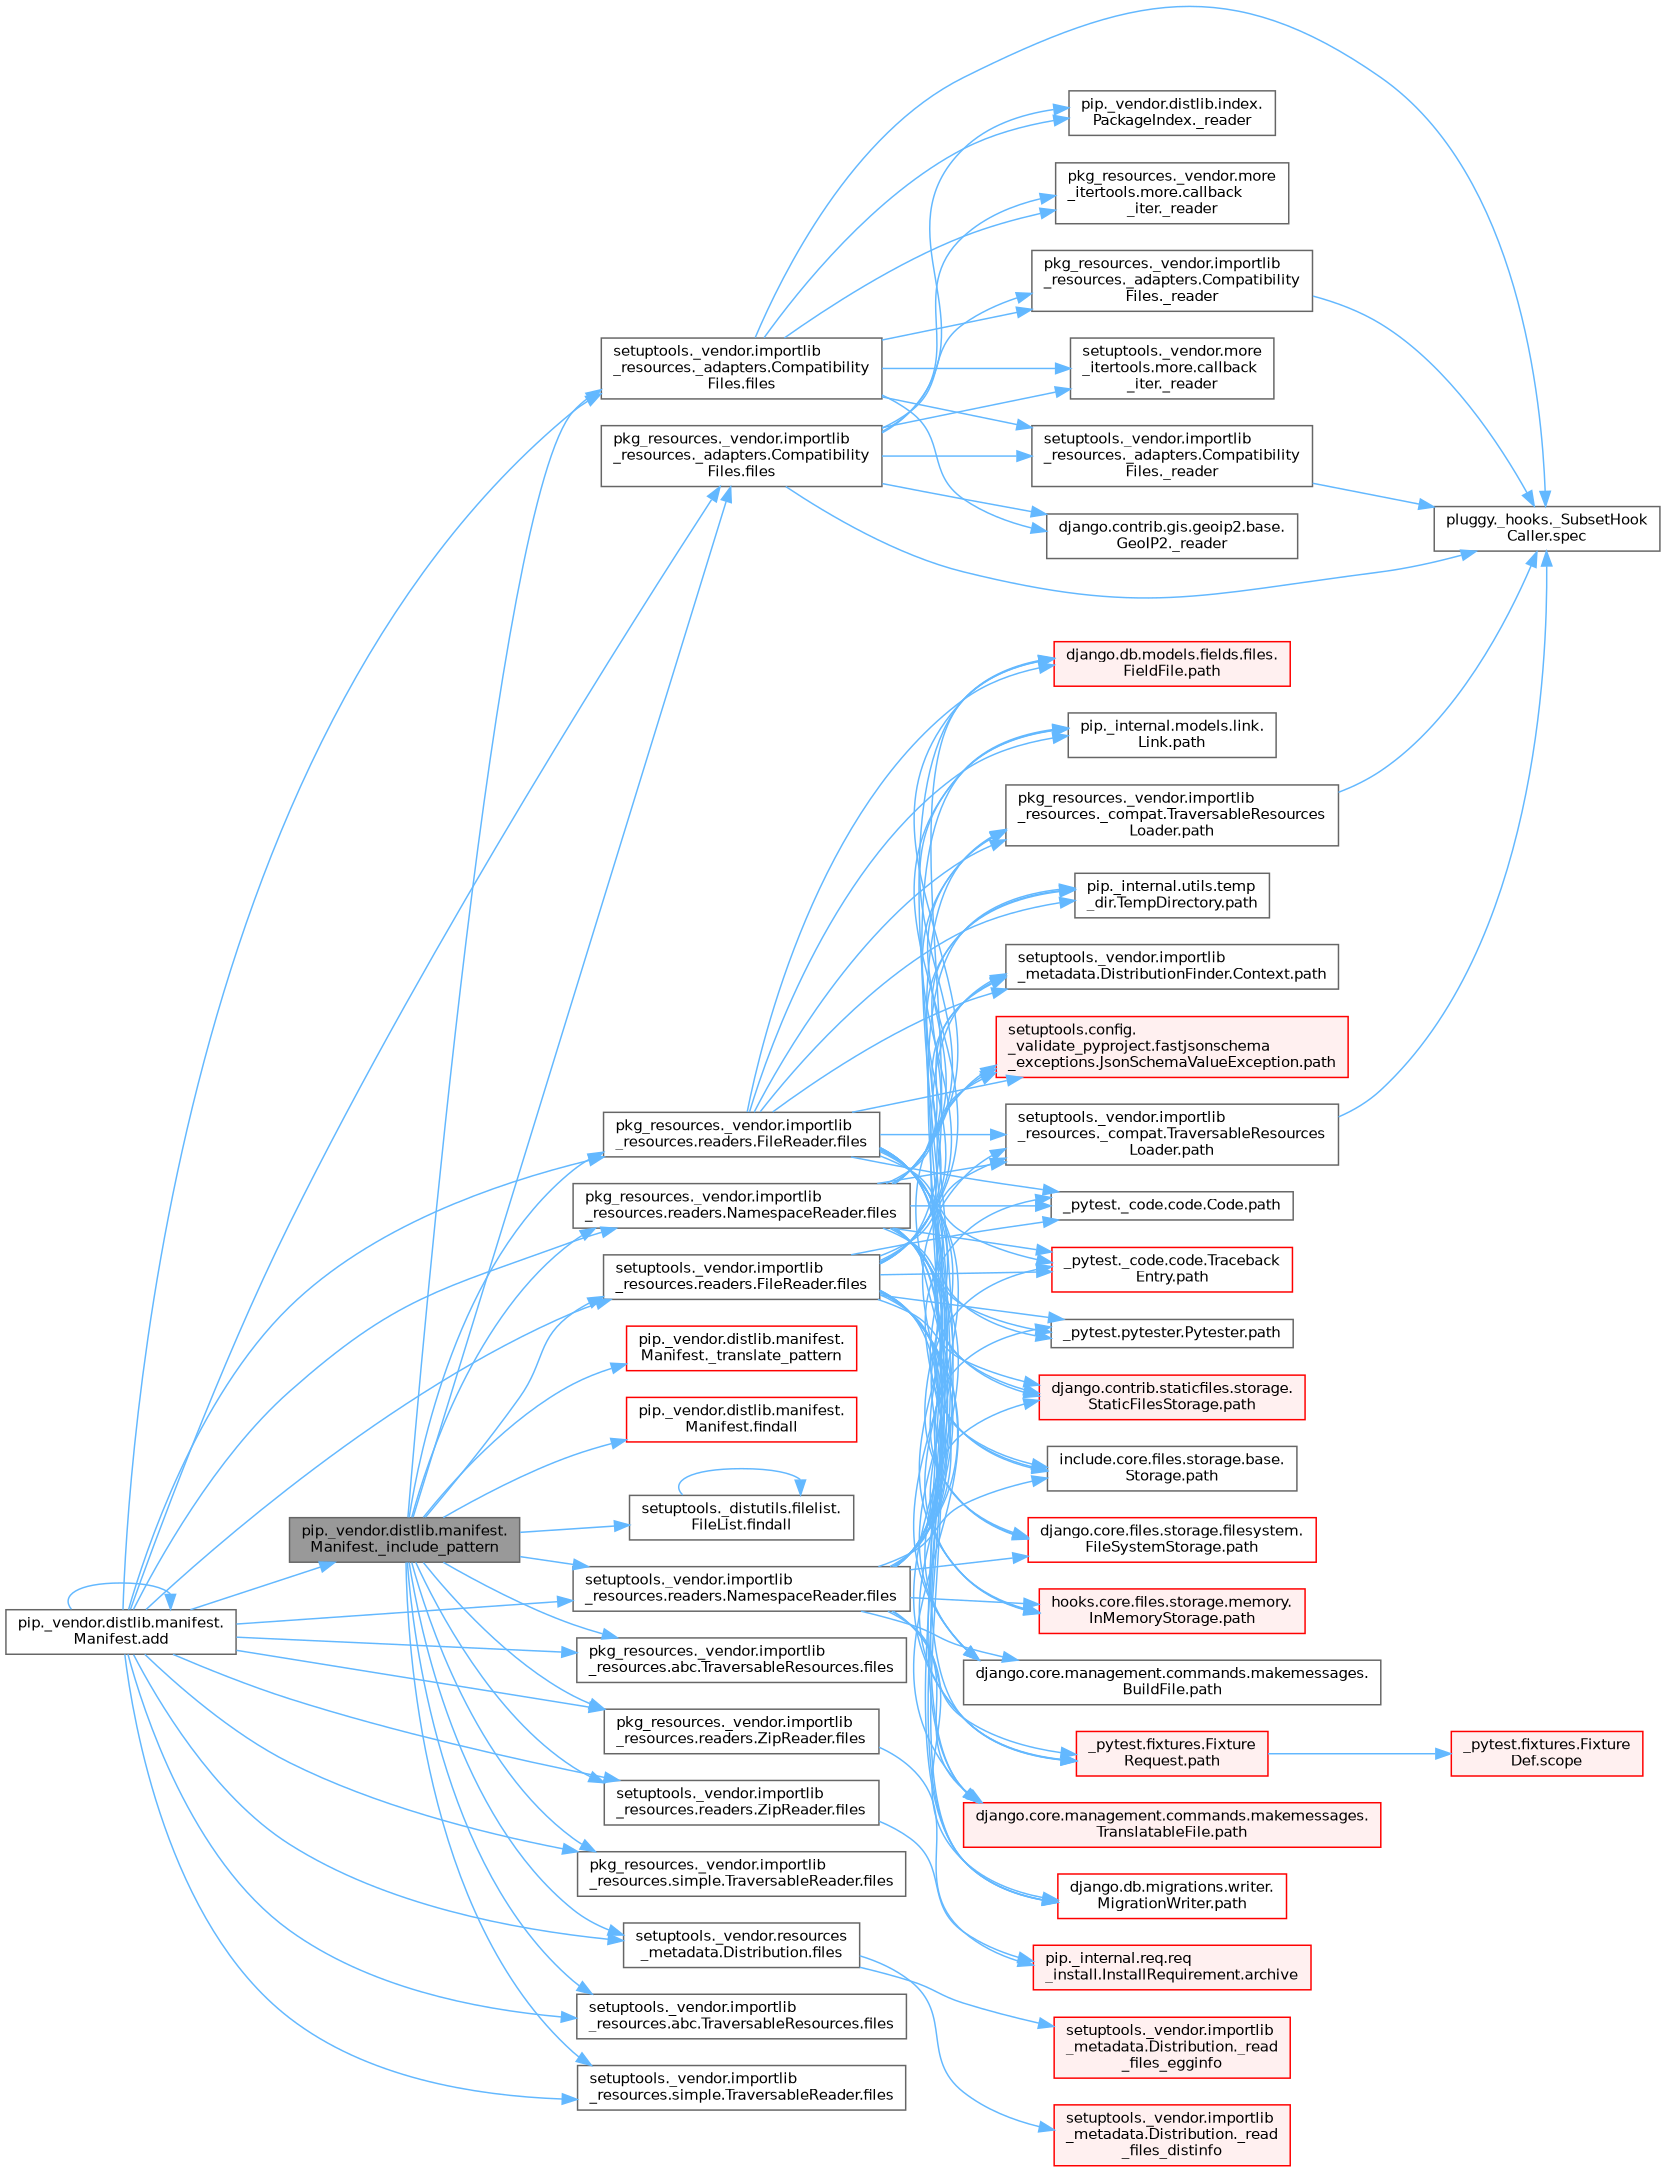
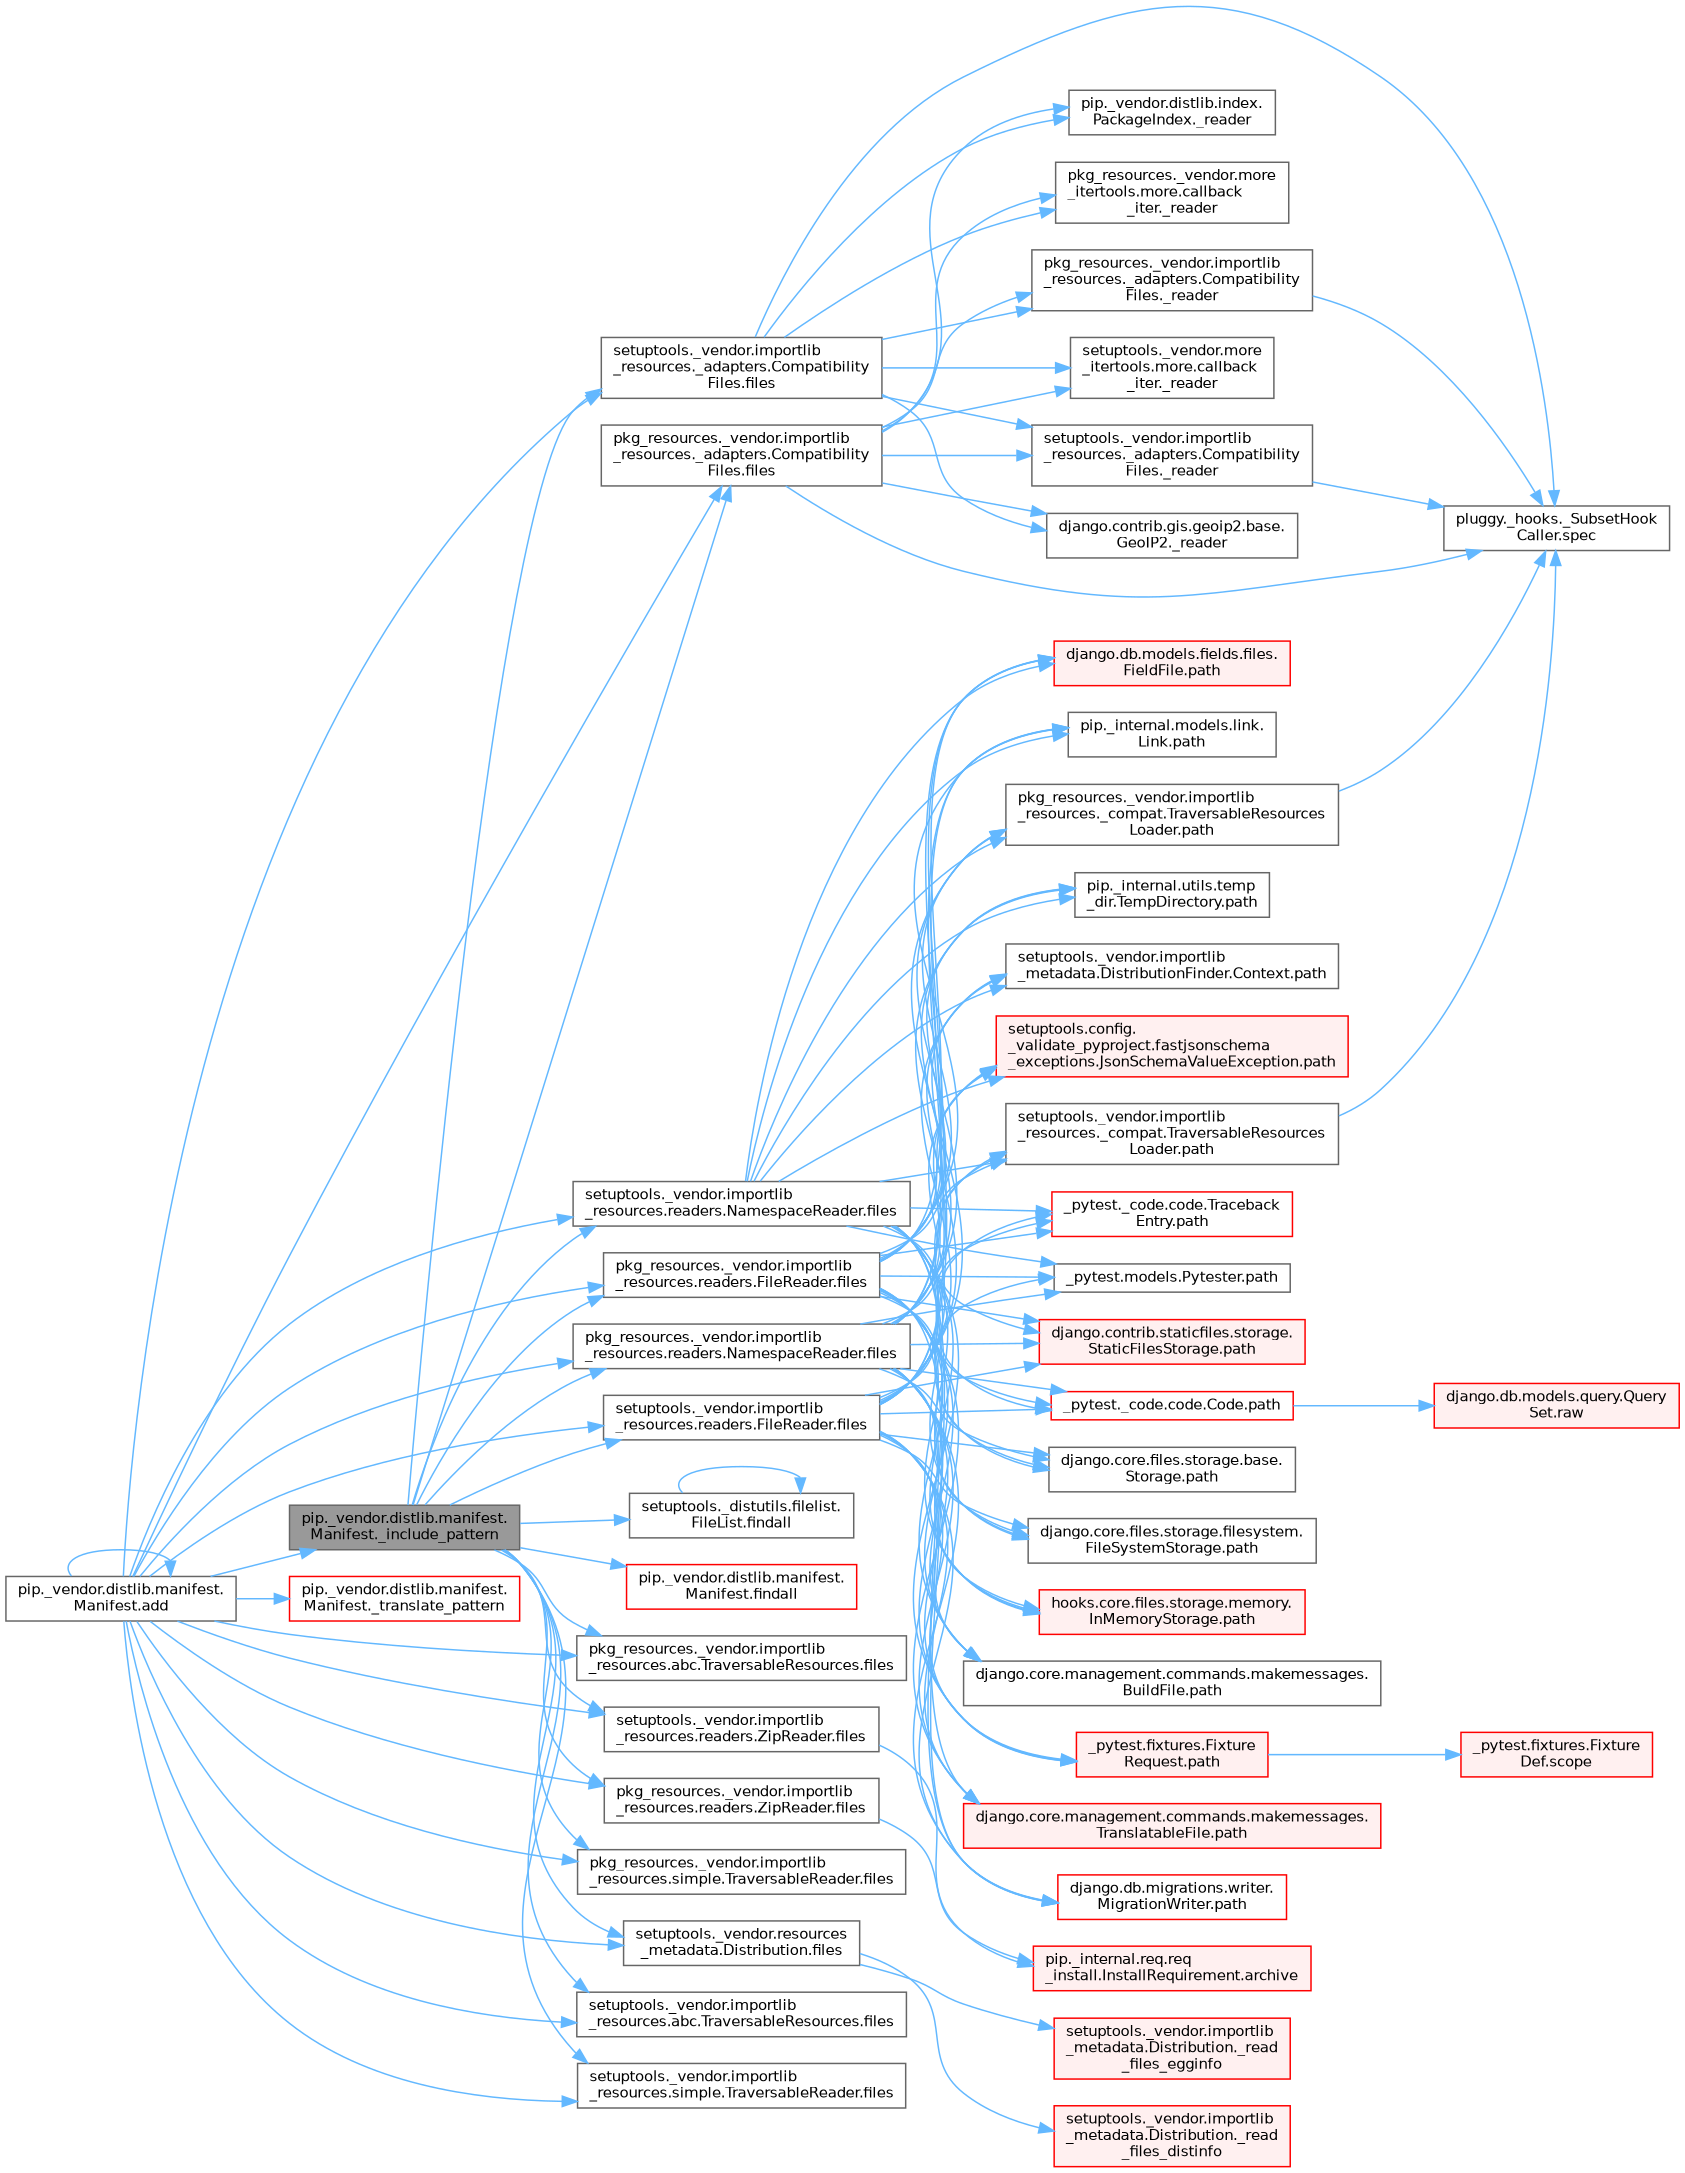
(1172, 1206) -> (1172, 1406)
(1172, 1334) -> (1172, 1278)
none -> (1557, 1406)
(508, 1430) -> (255, 1599)
(1172, 1469) -> (1172, 1470)
(1172, 1540) -> (1172, 1541)
